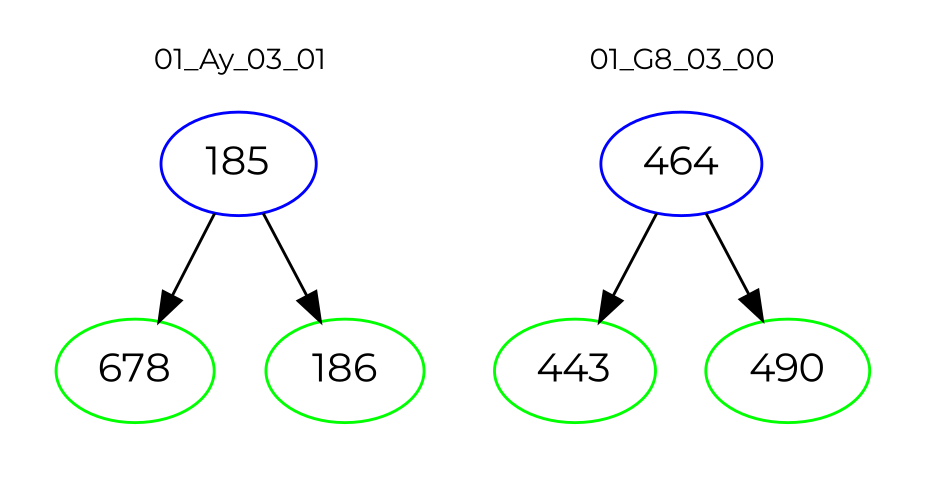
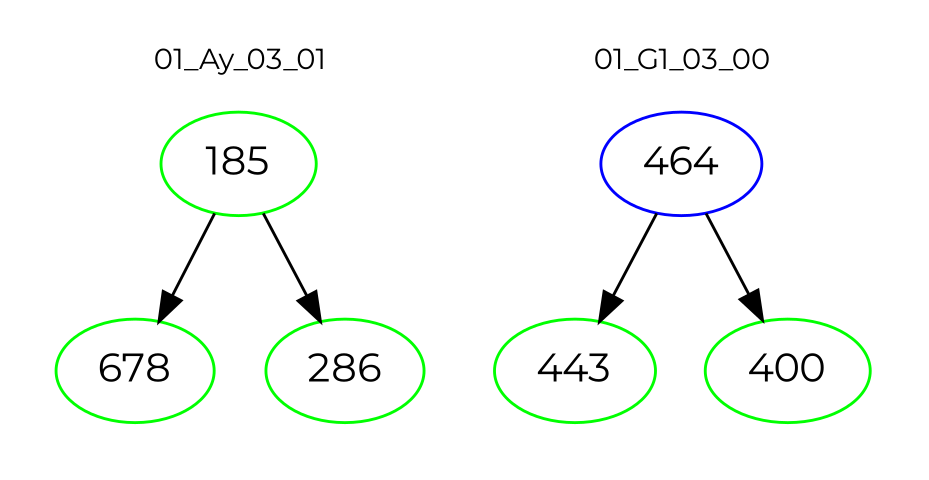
(683, 62) -> (683, 62)
(239, 164) -> (239, 164)
(345, 371) -> (345, 371)
(788, 371) -> (788, 371)
